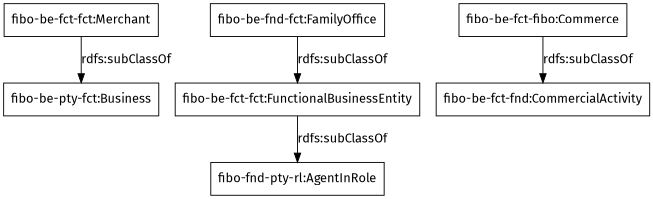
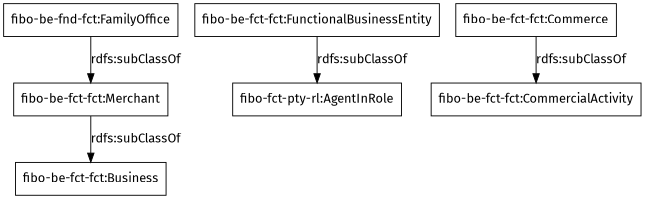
(543, 20) -> (536, 20)
(297, 55) -> (91, 55)
(81, 99) -> (91, 179)
(543, 99) -> (536, 99)
(297, 179) -> (317, 99)
